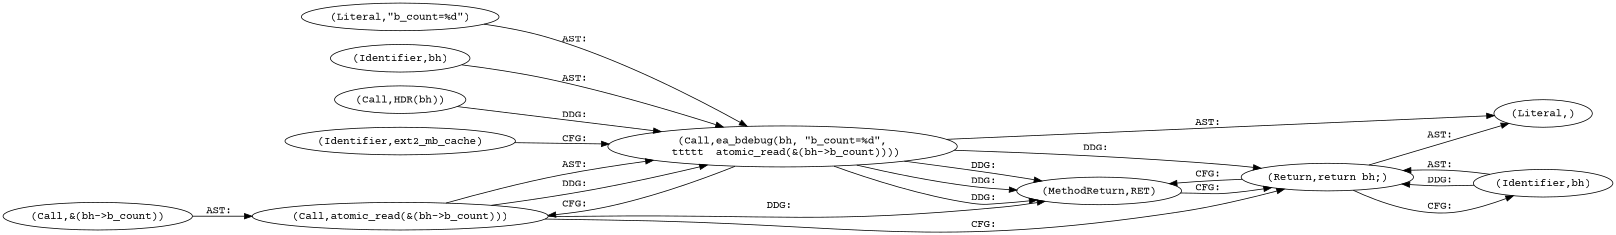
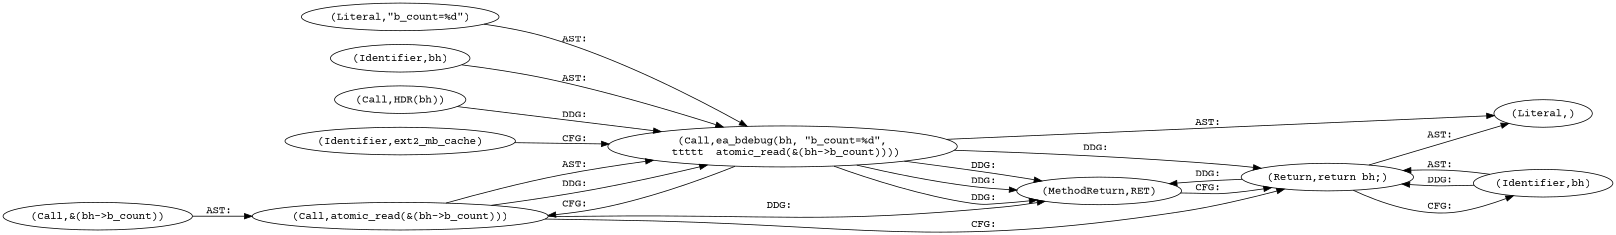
(1211, 174) -> (1211, 174)
